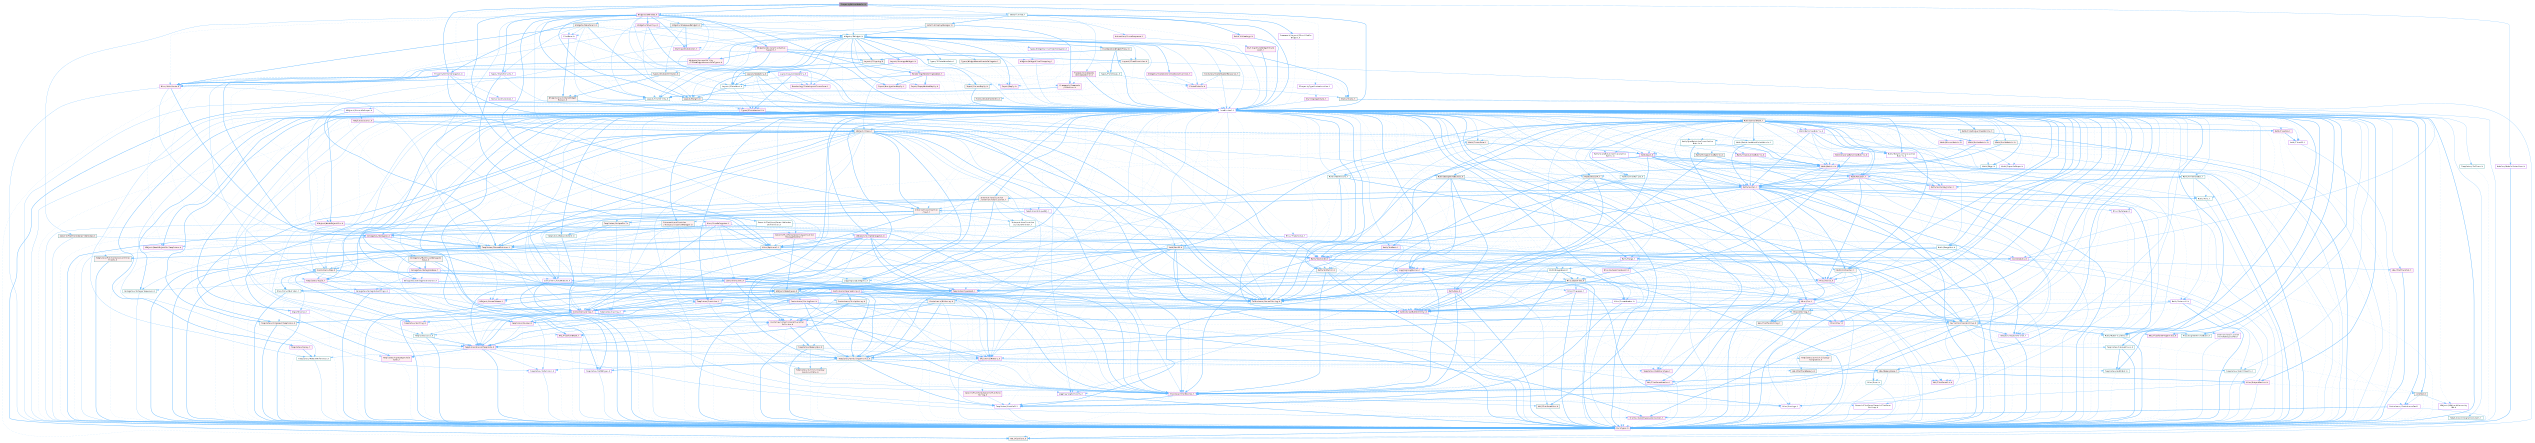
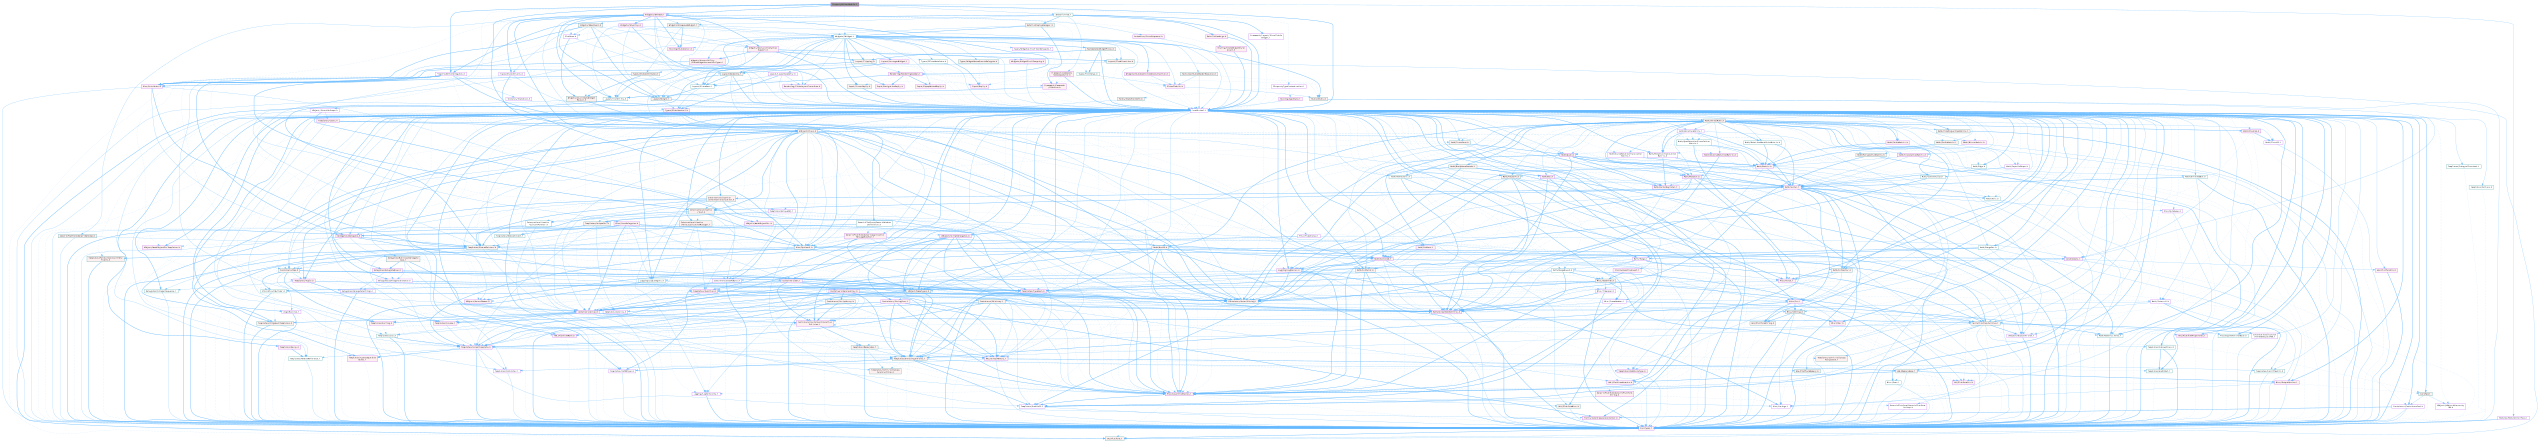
(1679, 174) -> (1668, 182)
